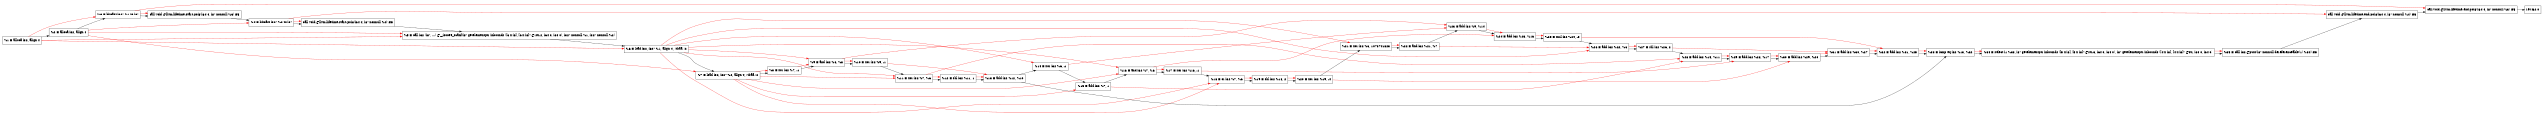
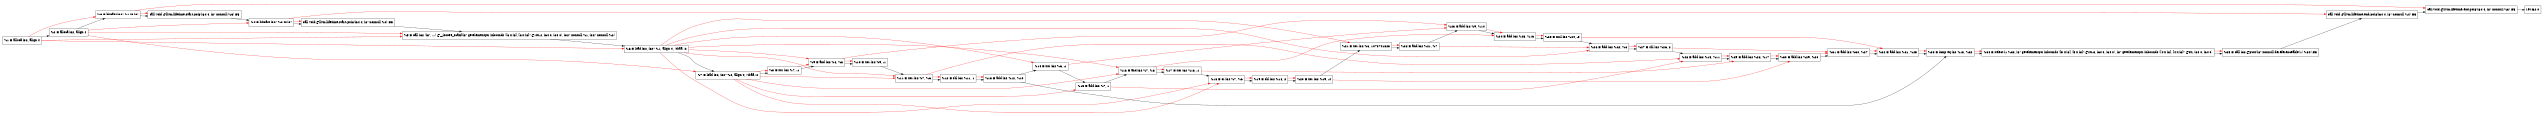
(936, 68) -> none
